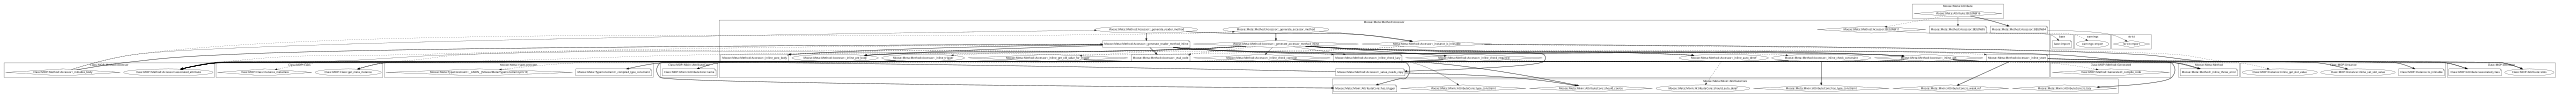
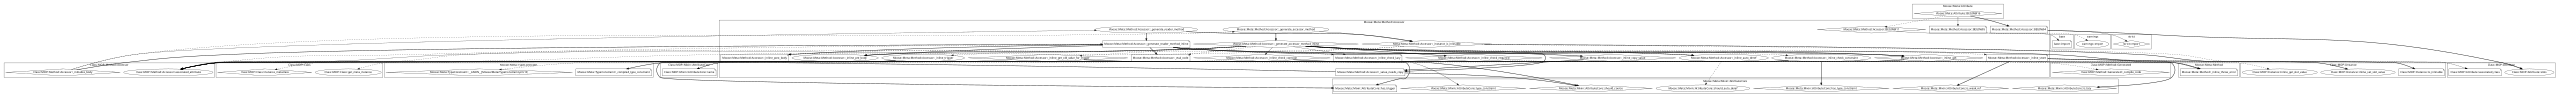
none -> (1613, 58)
(2237, 61) -> (2285, 39)
(813, 62) -> none
(1173, 62) -> none
(2209, 62) -> none
